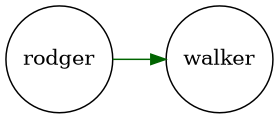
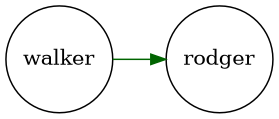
(132, 59) -> (132, 59)
